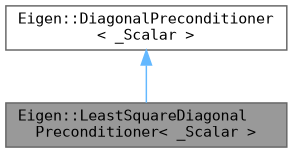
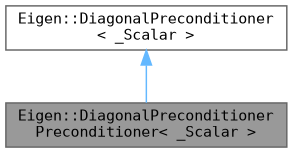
(146, 125) -> (146, 125)
